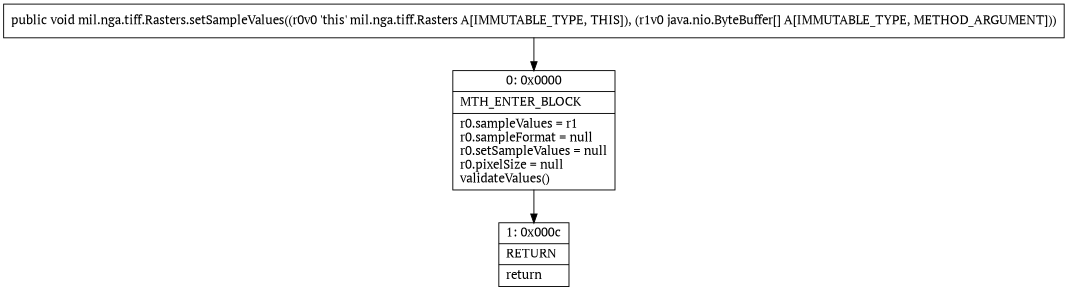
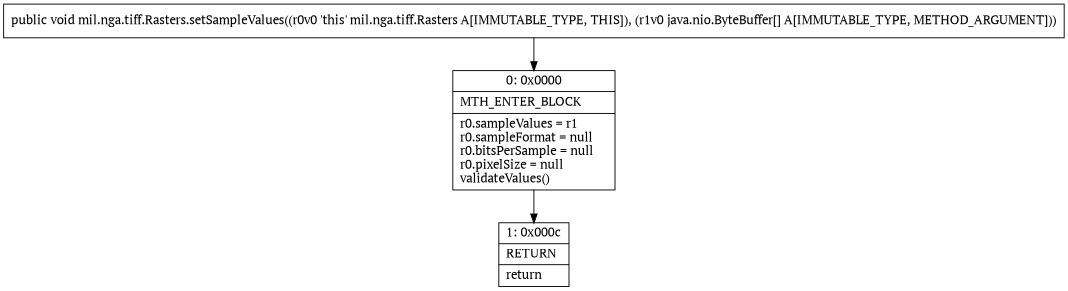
(534, 151) -> (527, 151)
